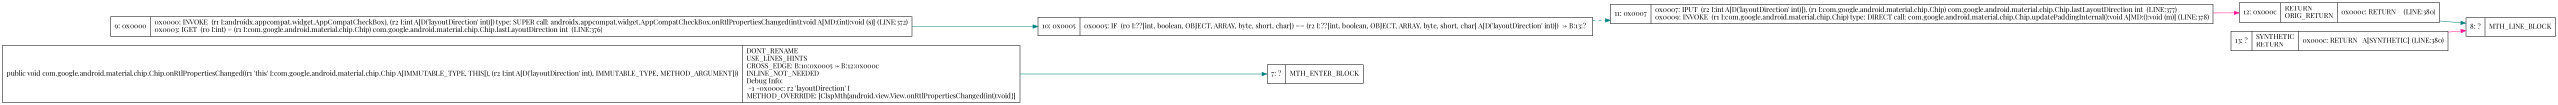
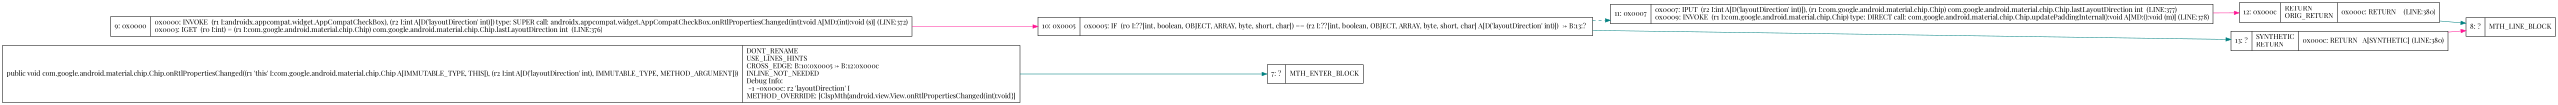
(972, 26) -> (972, 26)
none -> (1909, 35)
